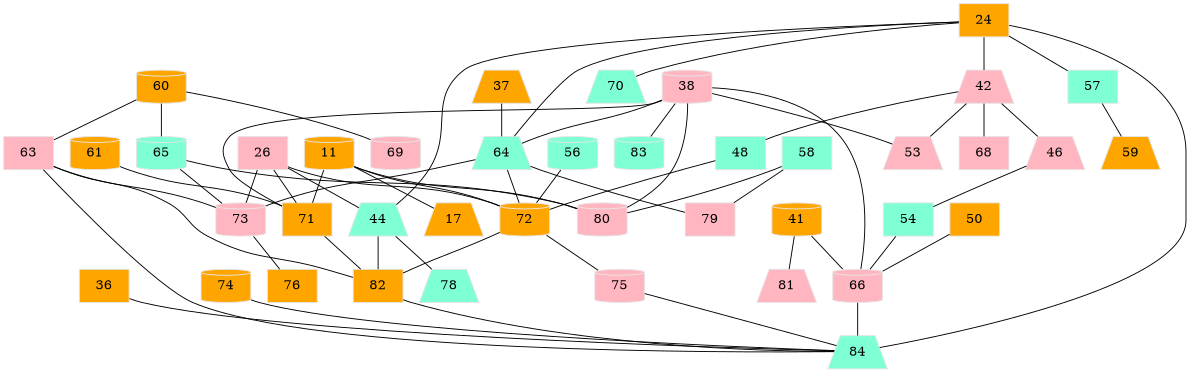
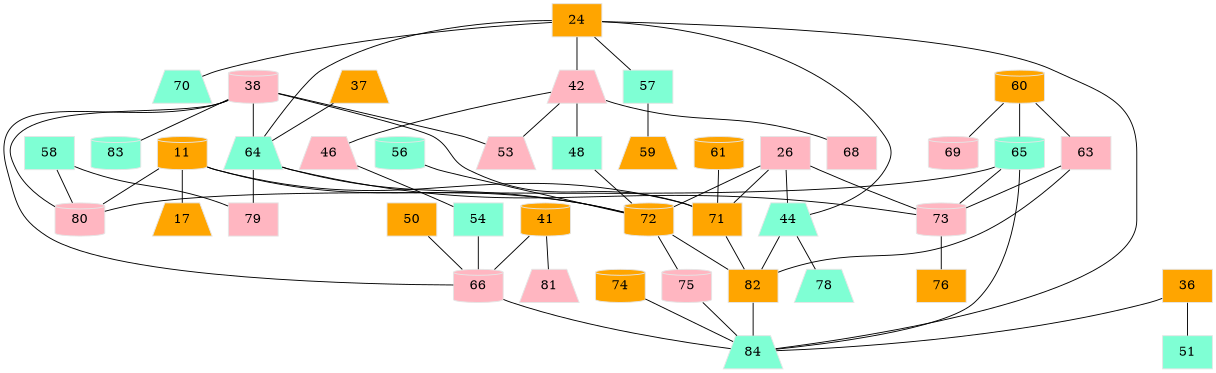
(411, 340) -> (970, 305)
none -> (1187, 352)
